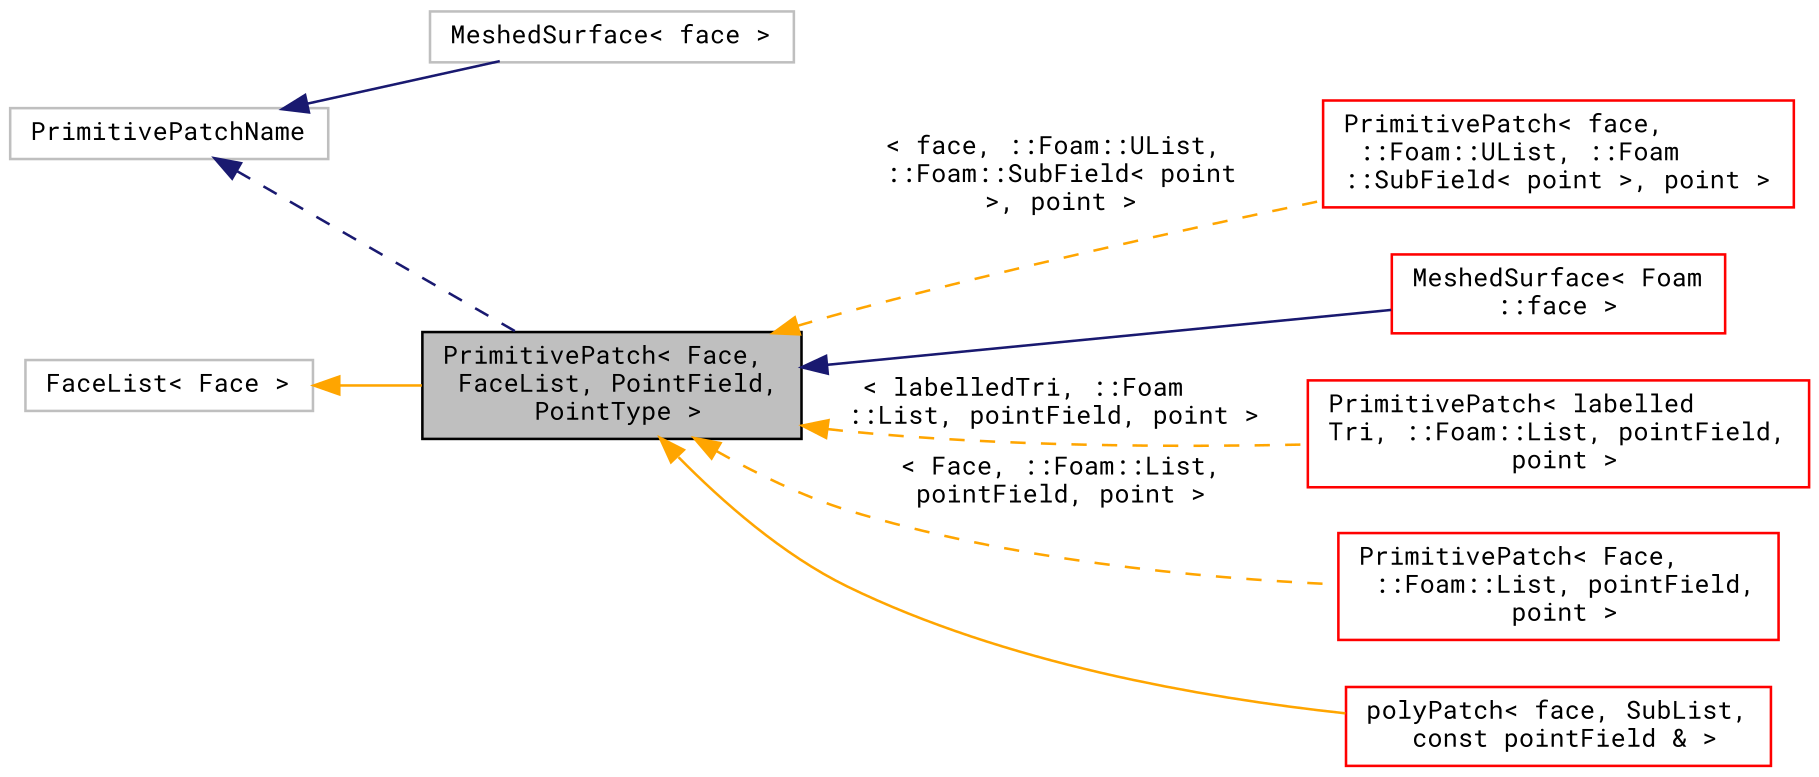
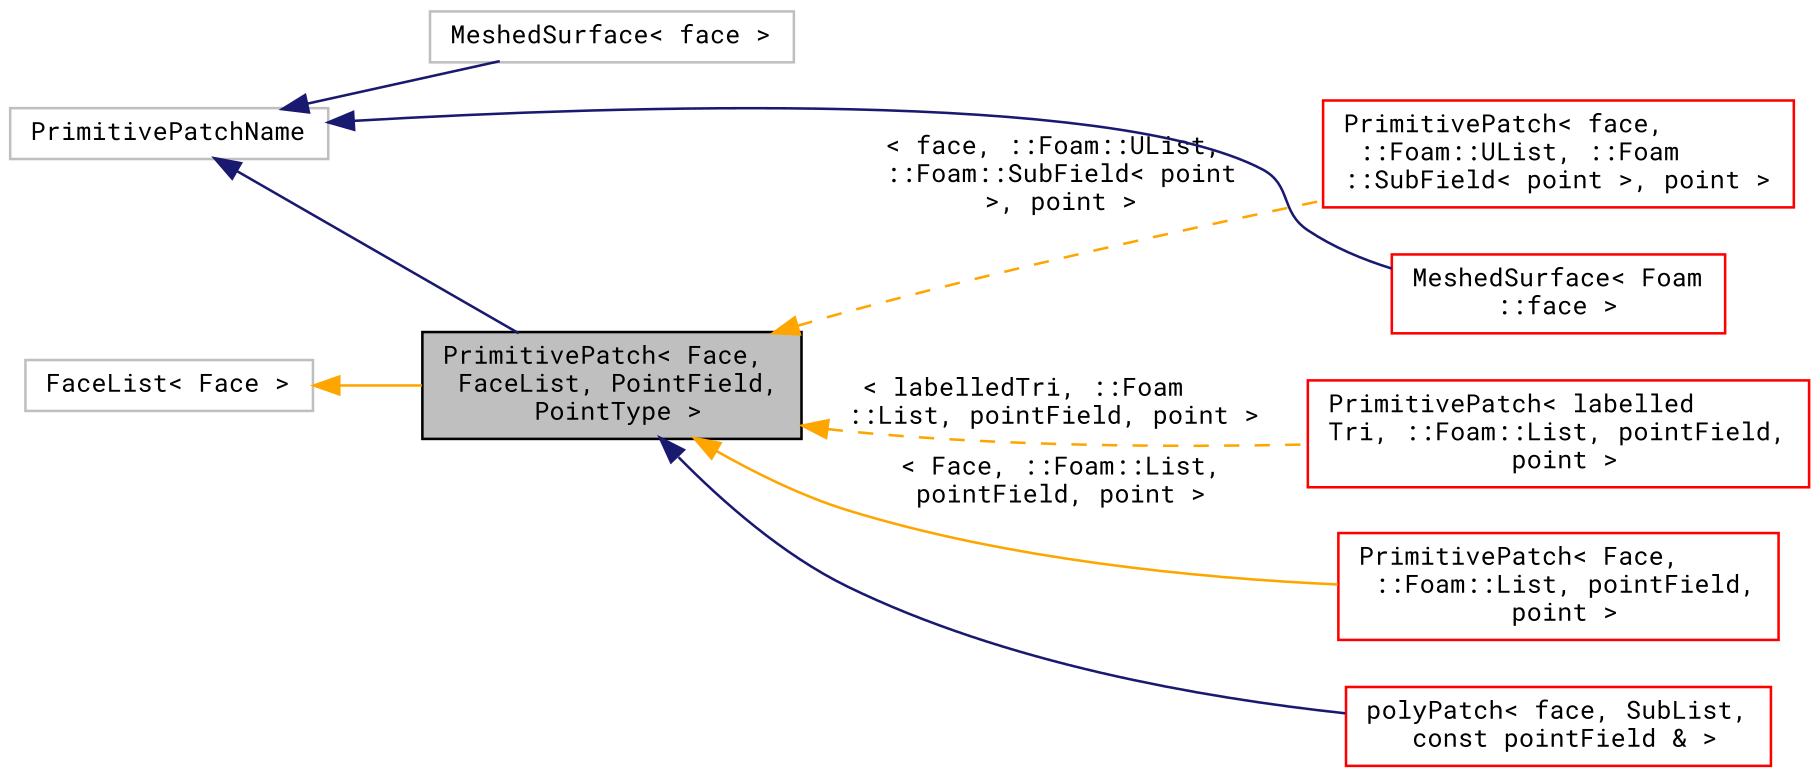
(378, 252) -> (378, 252)
(1109, 337) -> (897, 111)
(1019, 551) -> (1019, 551)
(988, 642) -> (988, 642)
